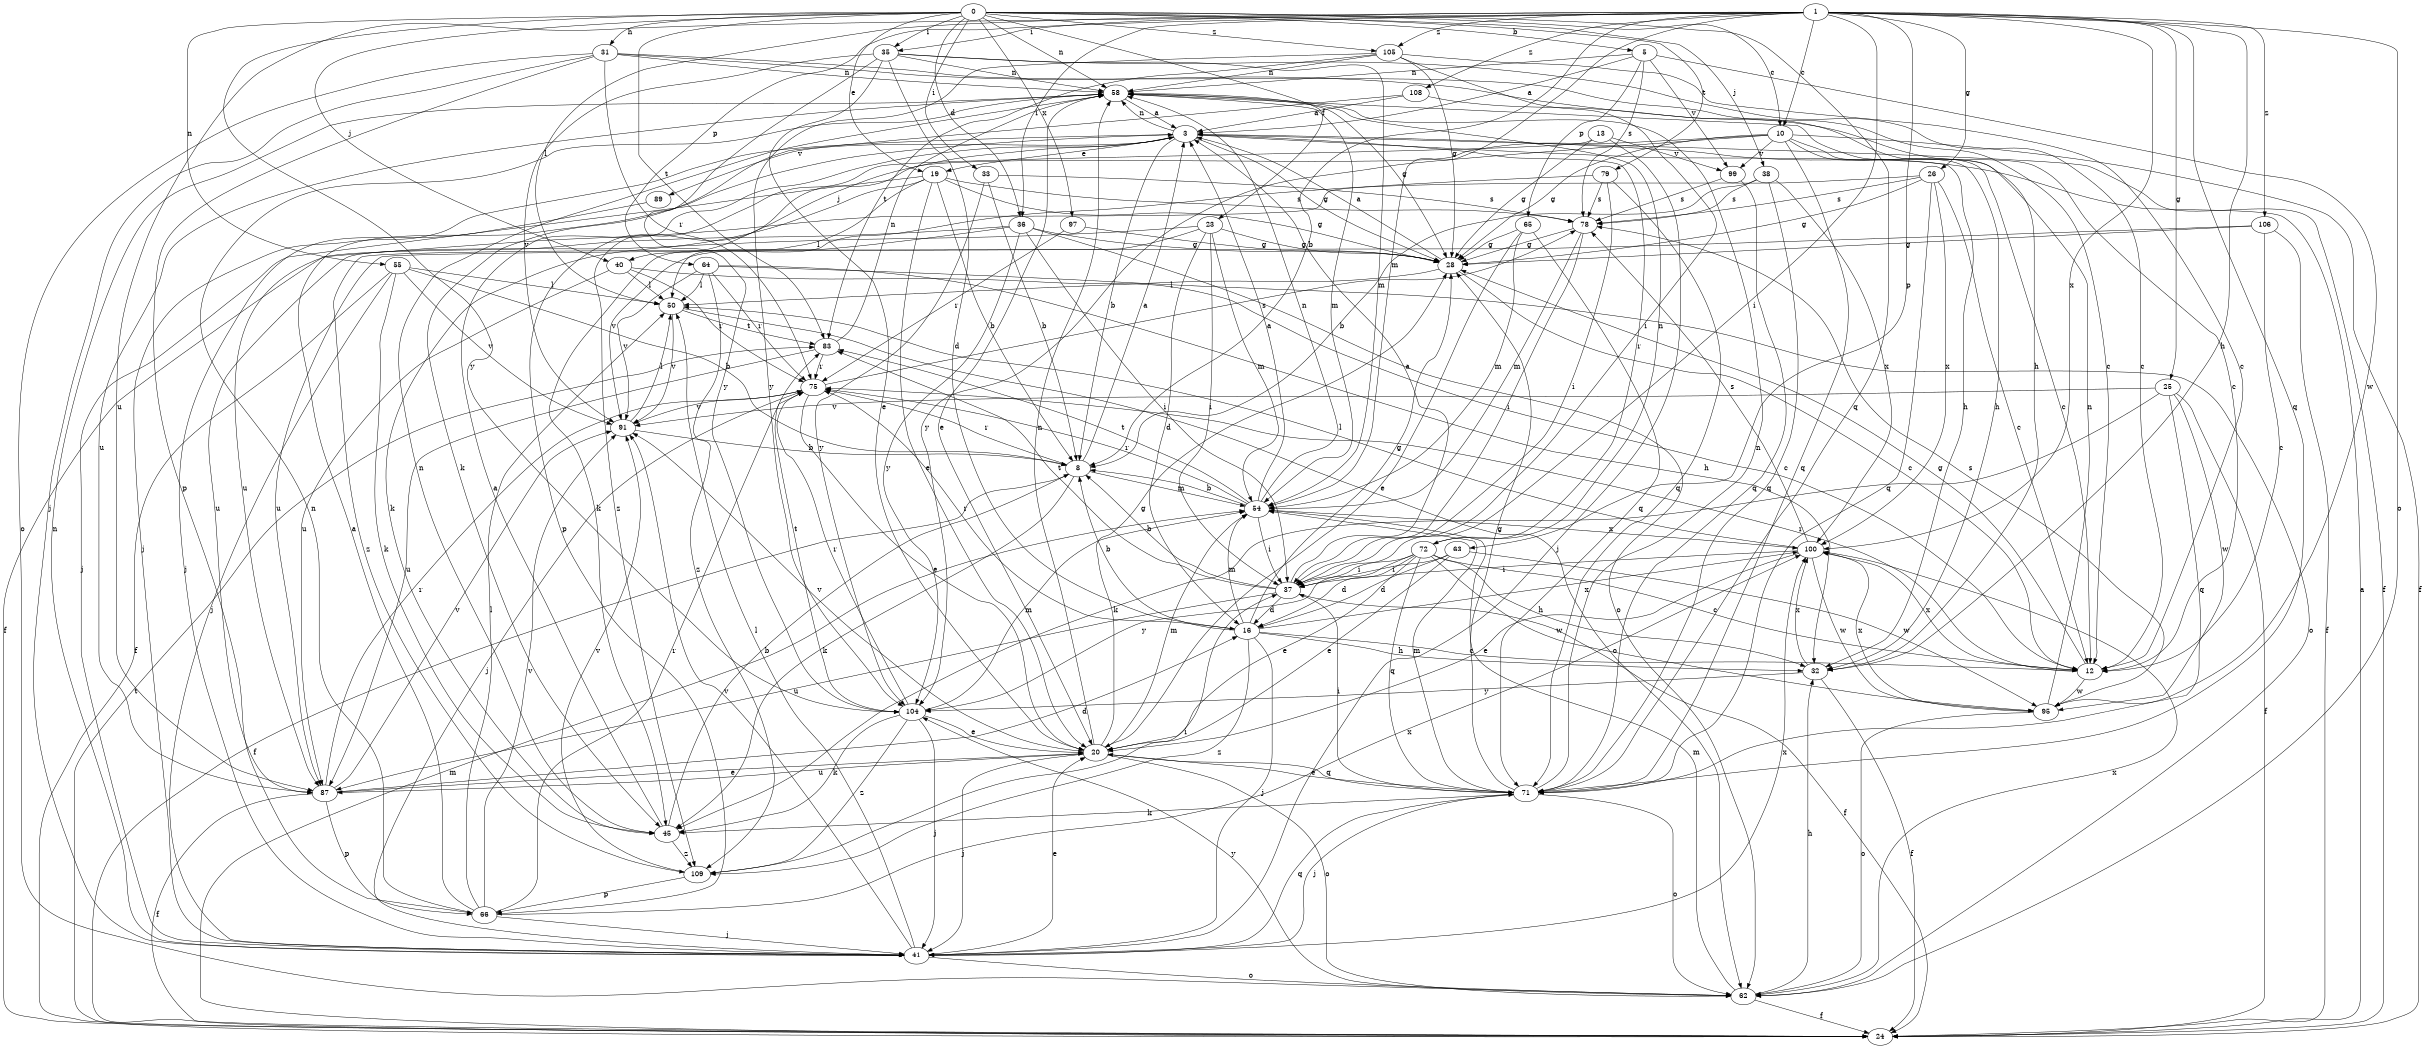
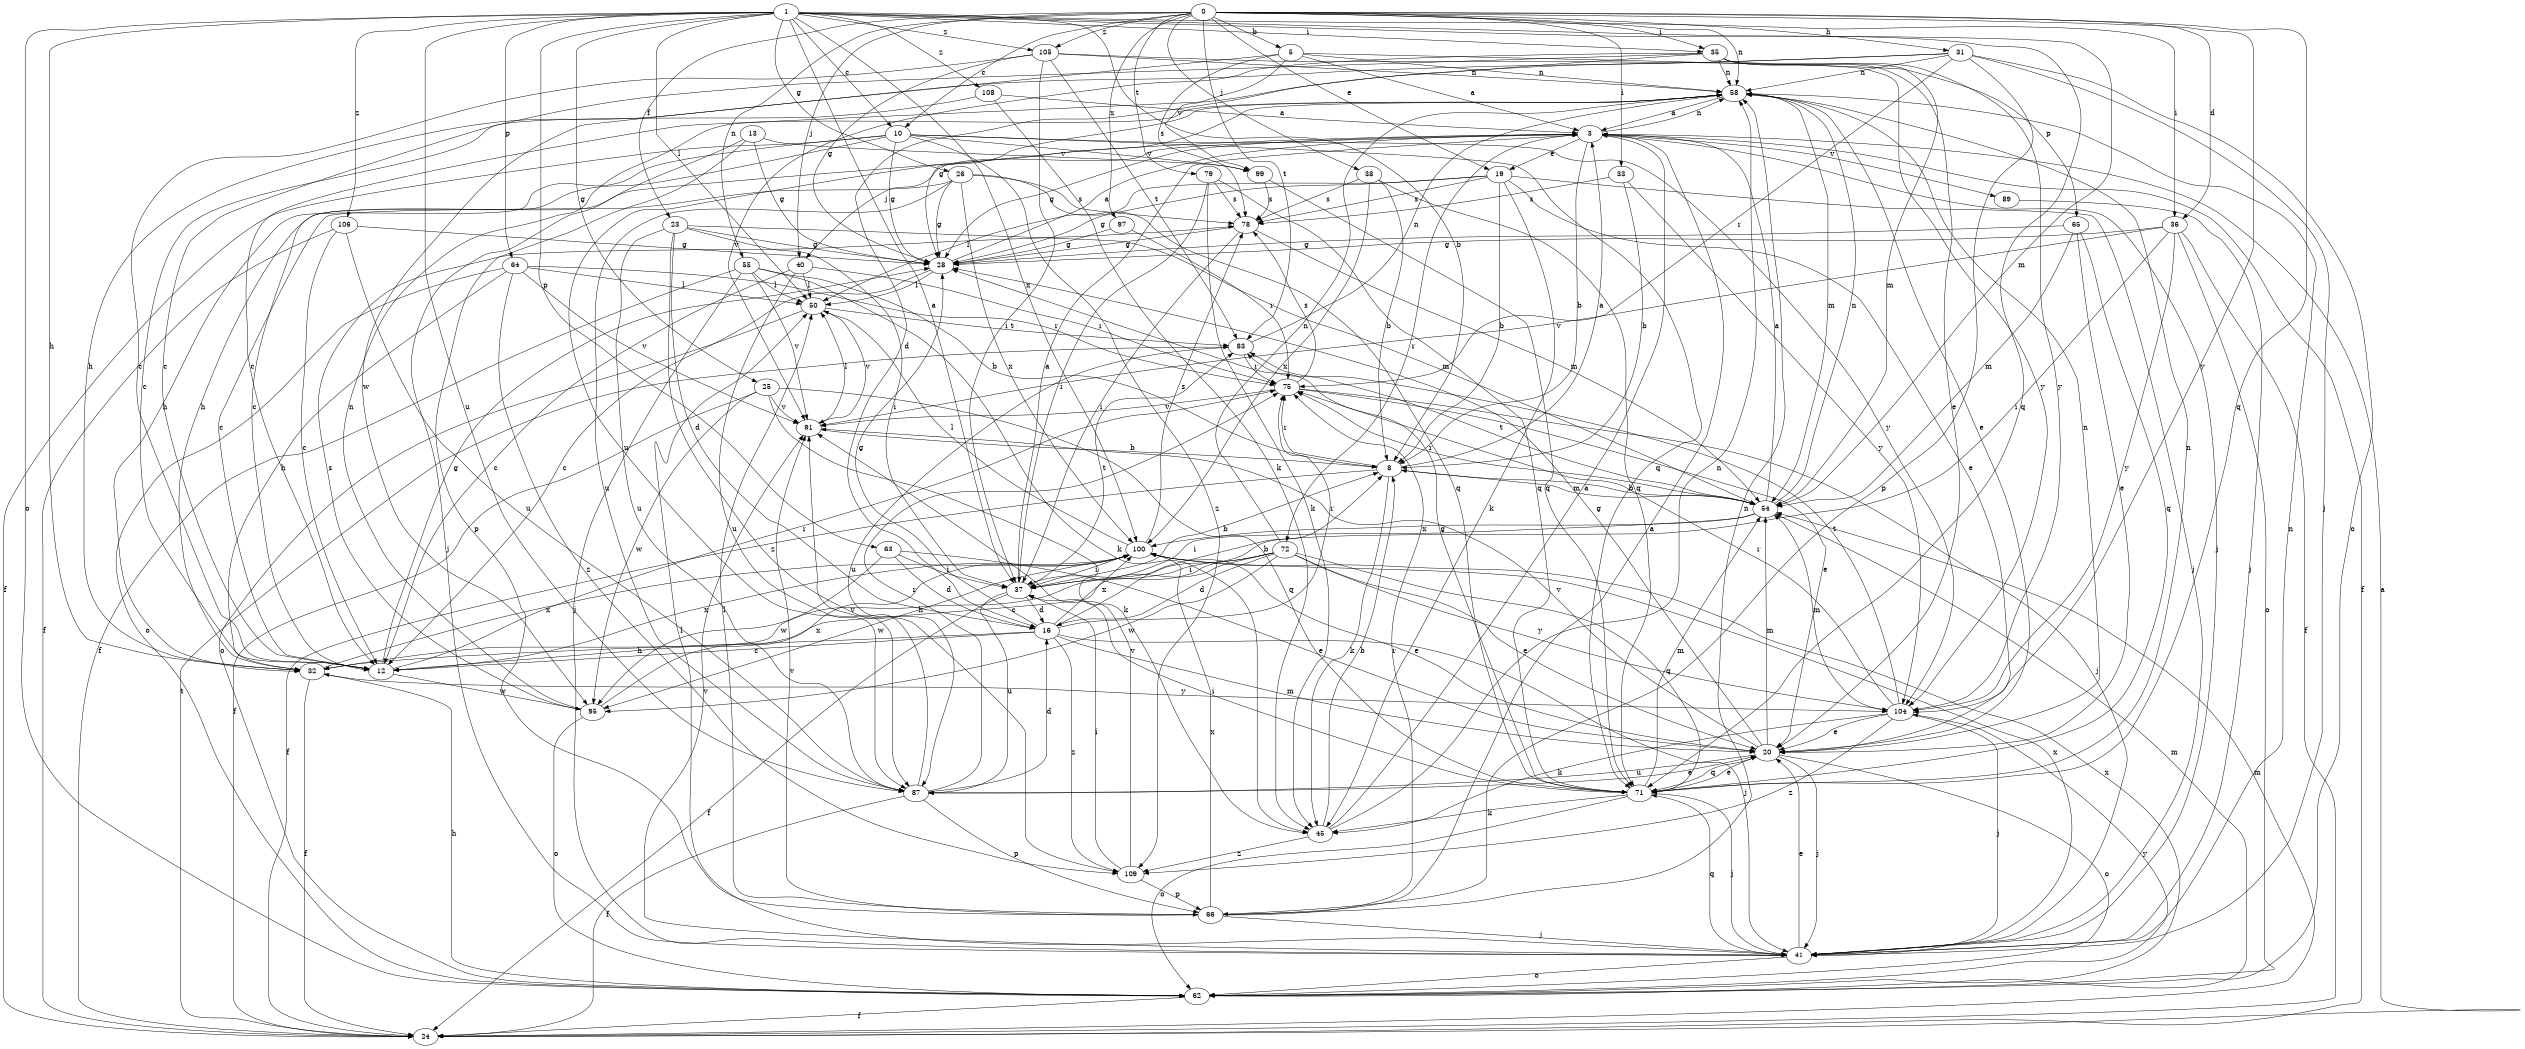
(1754, 306) -> (934, 306)
(1228, 566) -> (1400, 717)
